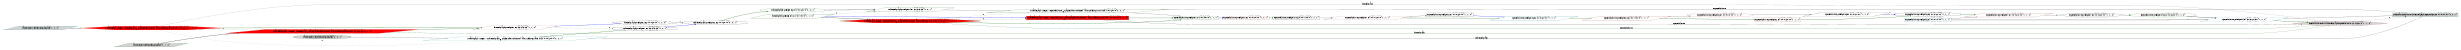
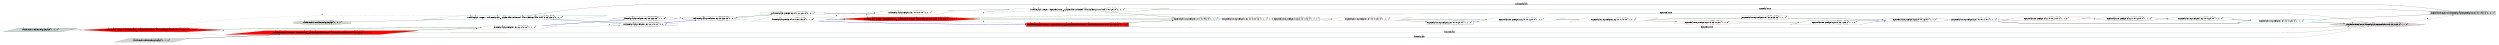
(849, 10) -> (850, 13)
(1968, 15) -> (1949, 20)
